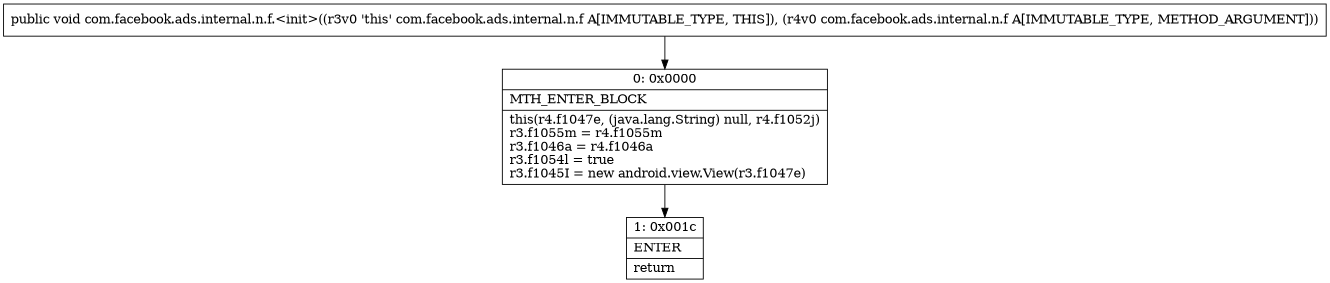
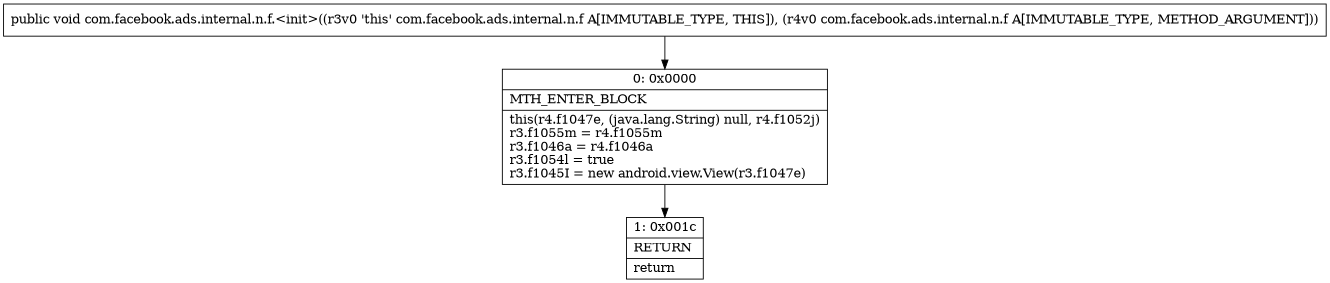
(657, 248) -> (663, 248)
